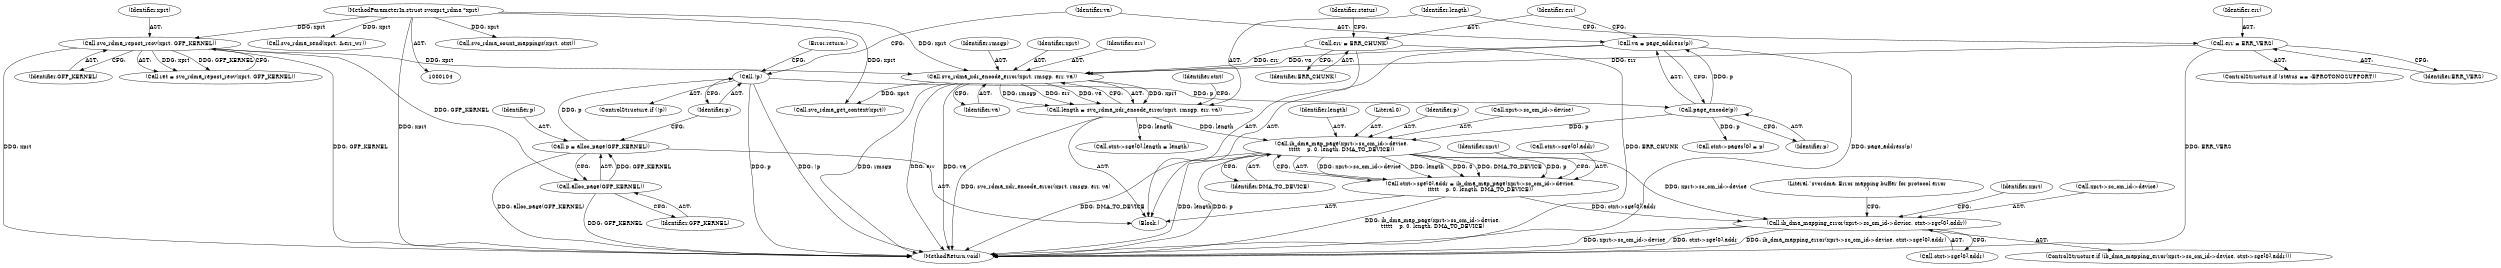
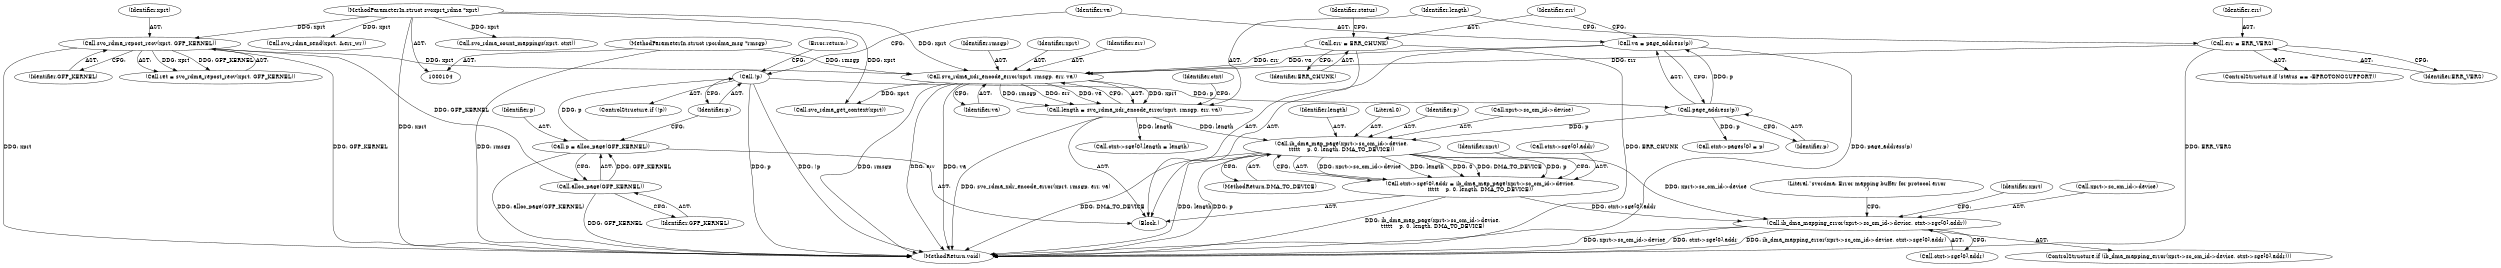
none -> (698, 44)
(263, 61) -> (263, 61)
(1708, 110) -> (1708, 110)
(1270, 187) -> (1270, 187)
